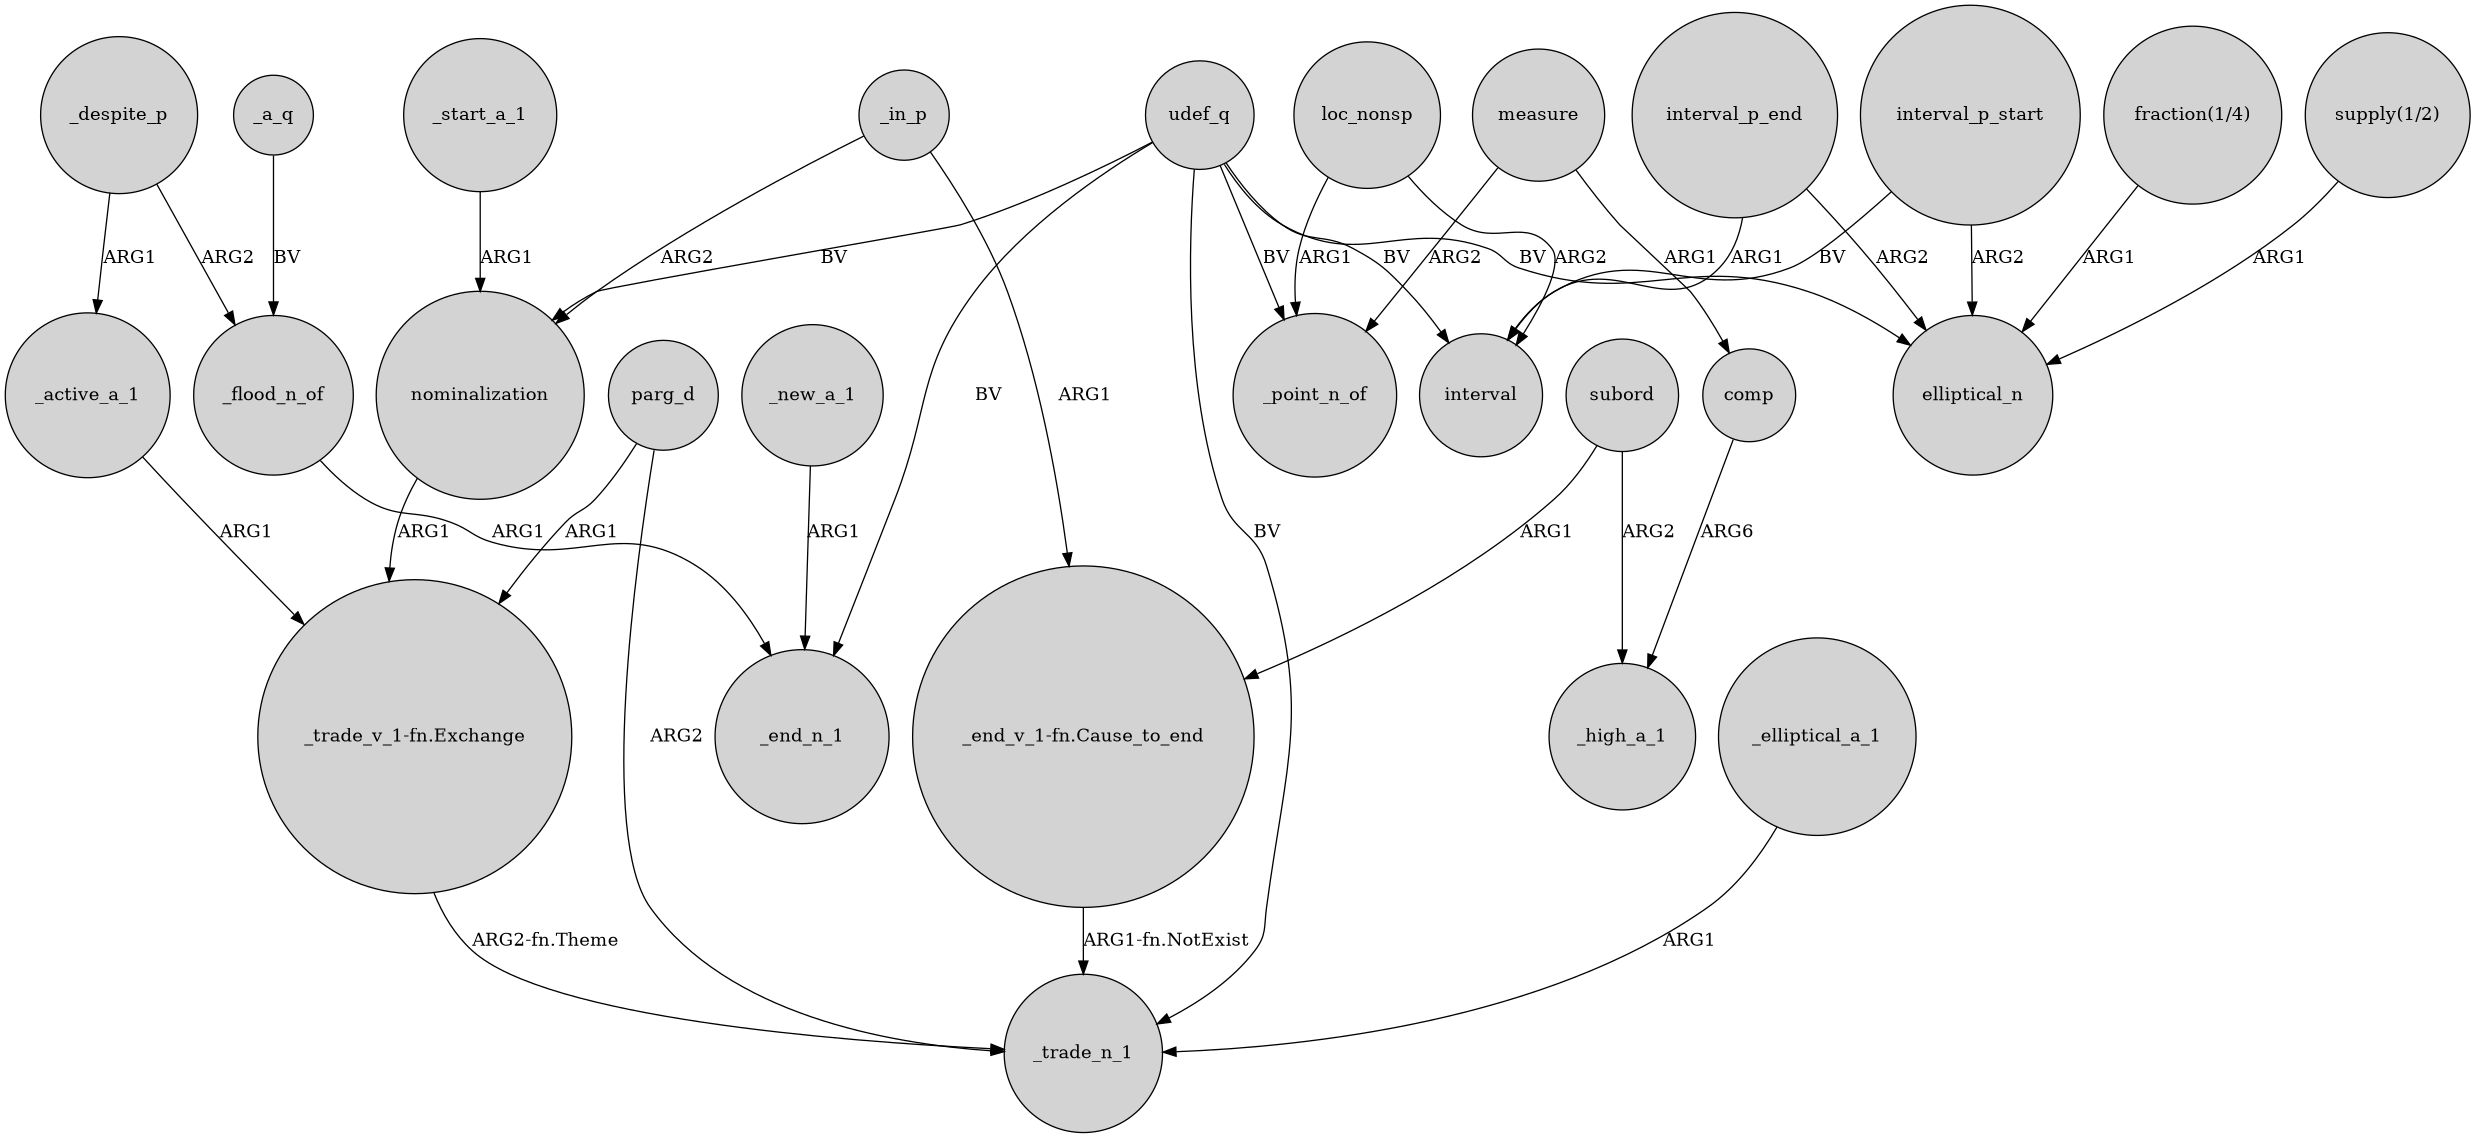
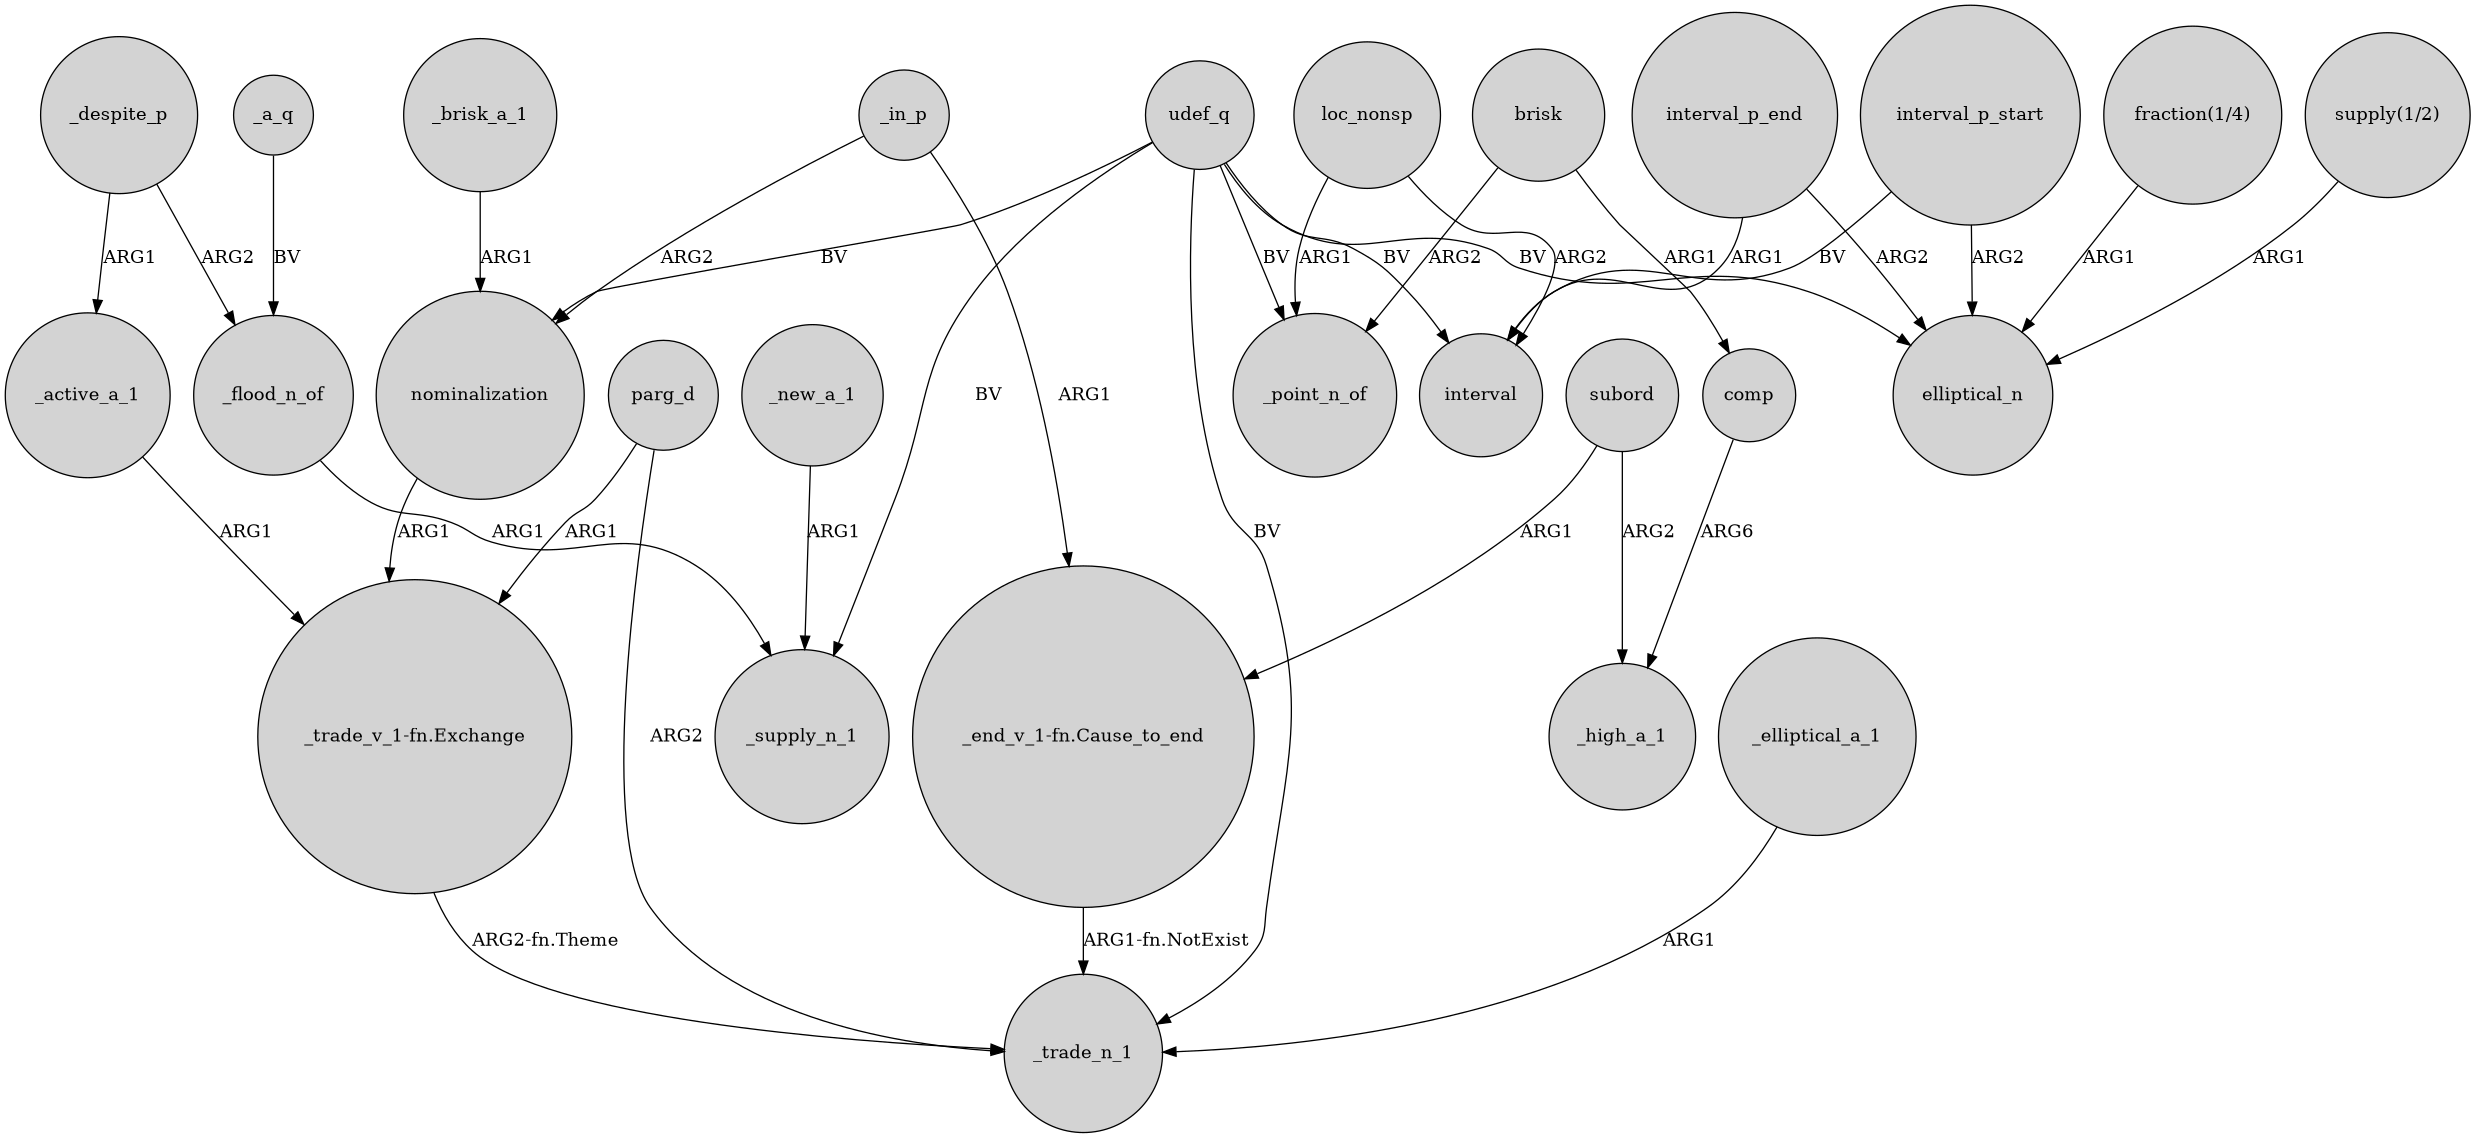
(480, 115) -> (480, 115)
(1539, 115) -> (1539, 115)
(802, 737) -> (802, 737)
